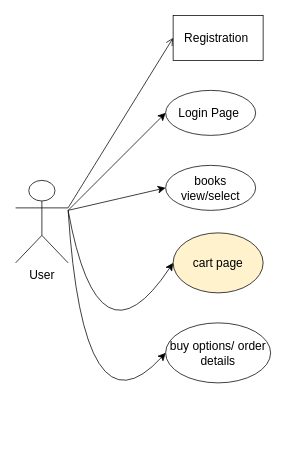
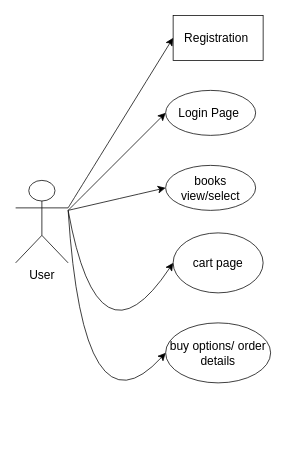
(170, 43) -> (169, 44)
(218, 263) -> (218, 263)
